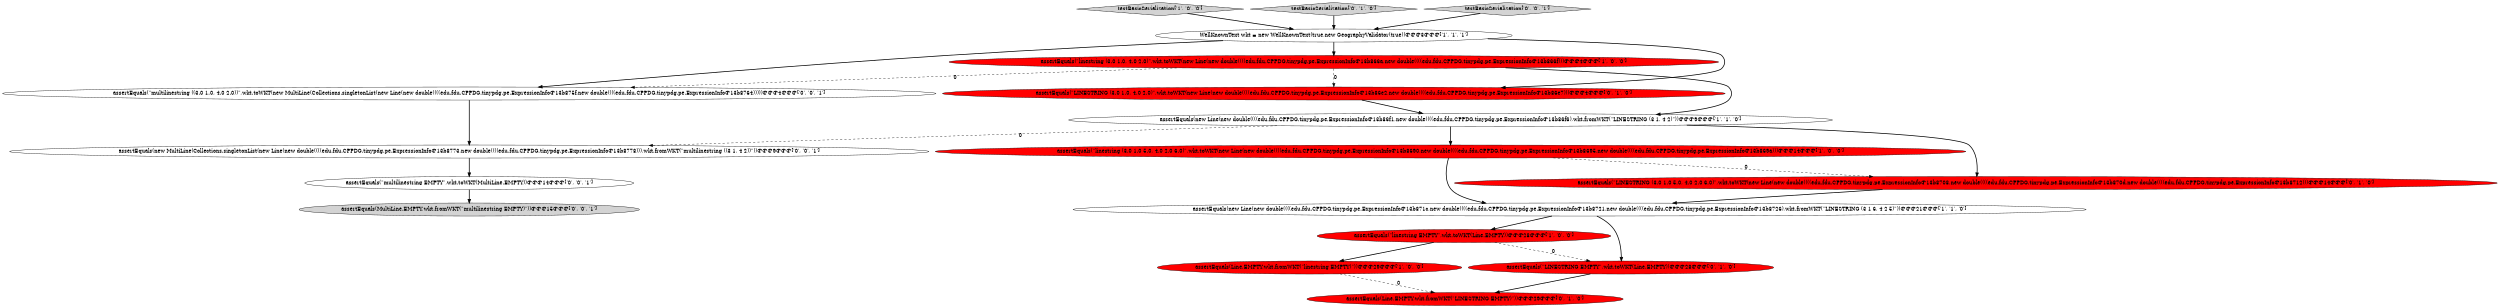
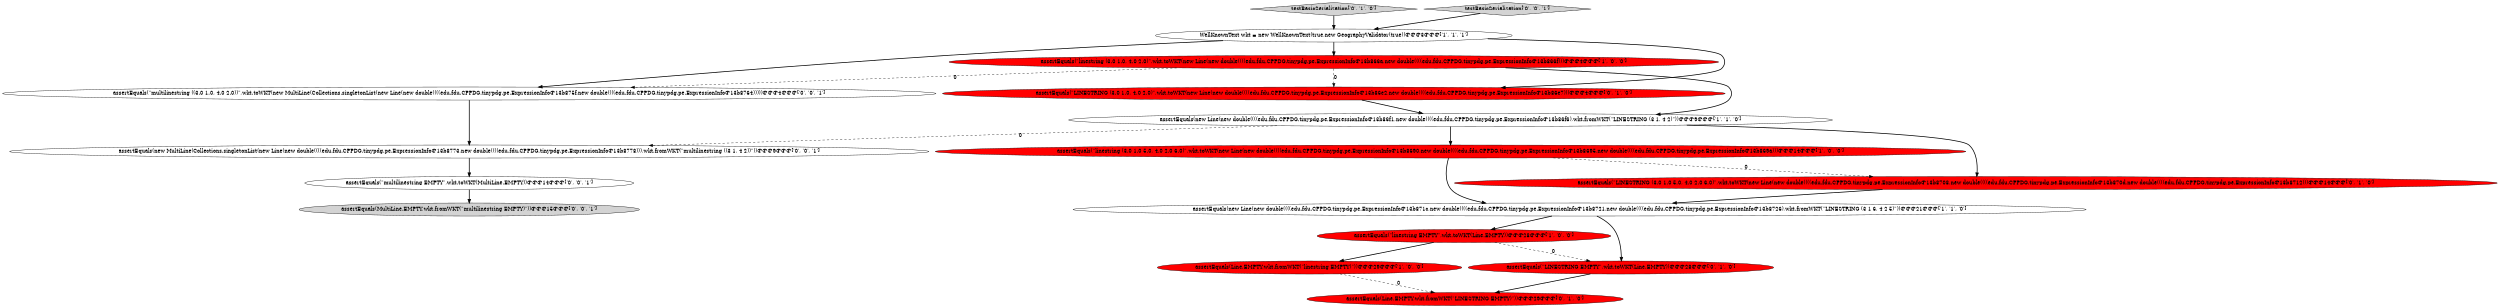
(1160, 9) -> none
